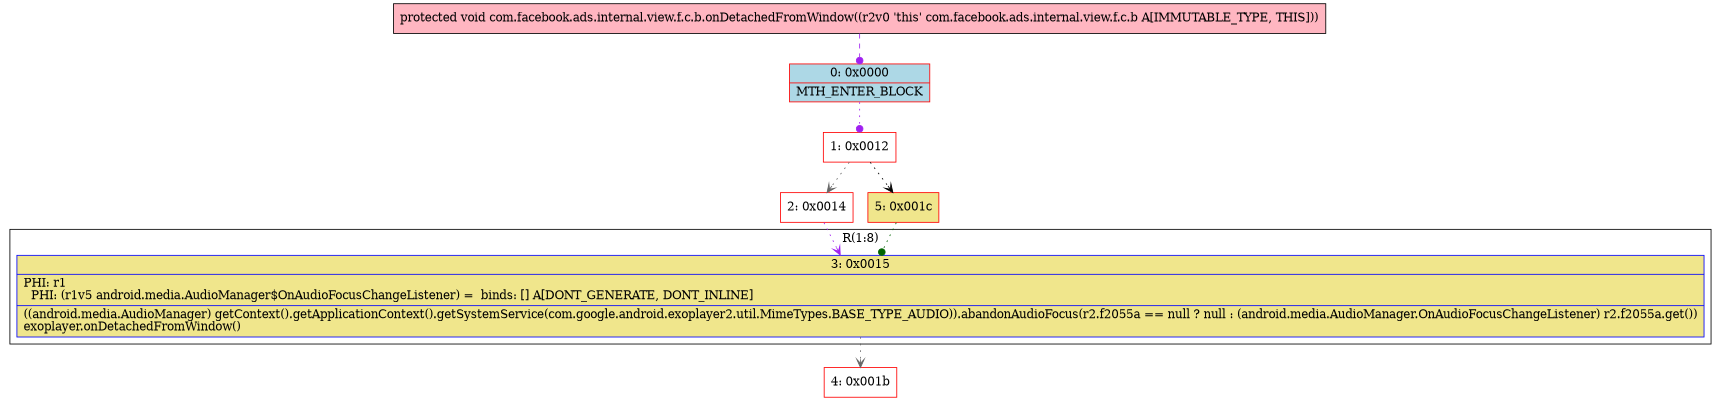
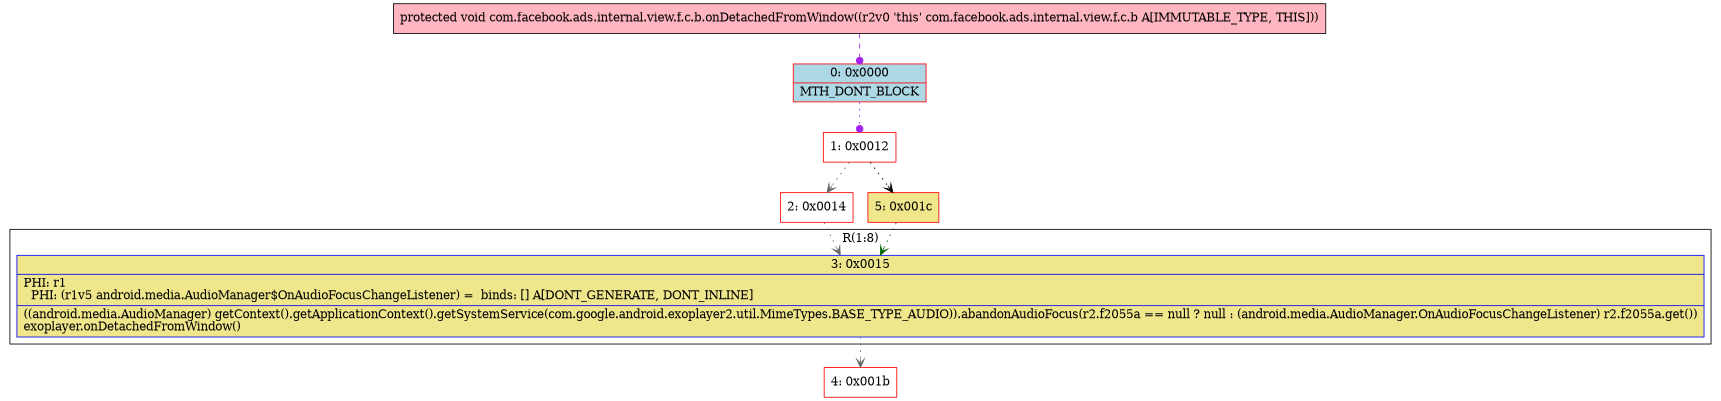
(860, 92) -> (860, 92)
(830, 235) -> (830, 235)
(890, 236) -> (890, 235)
